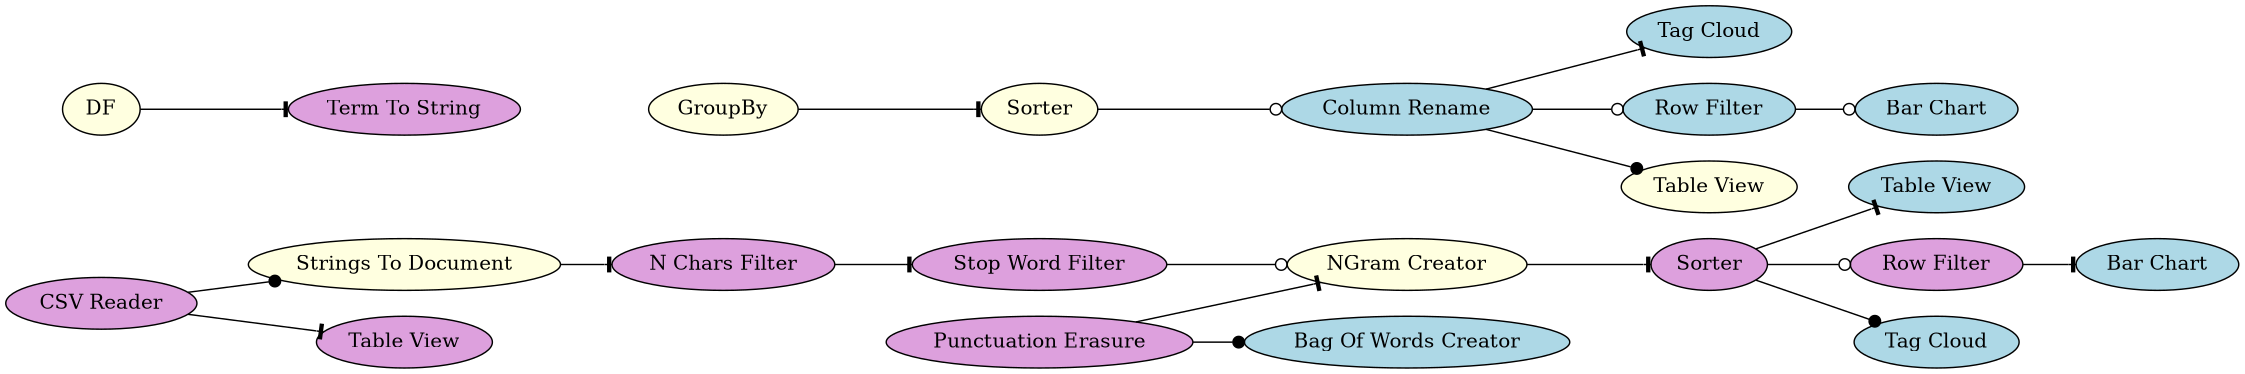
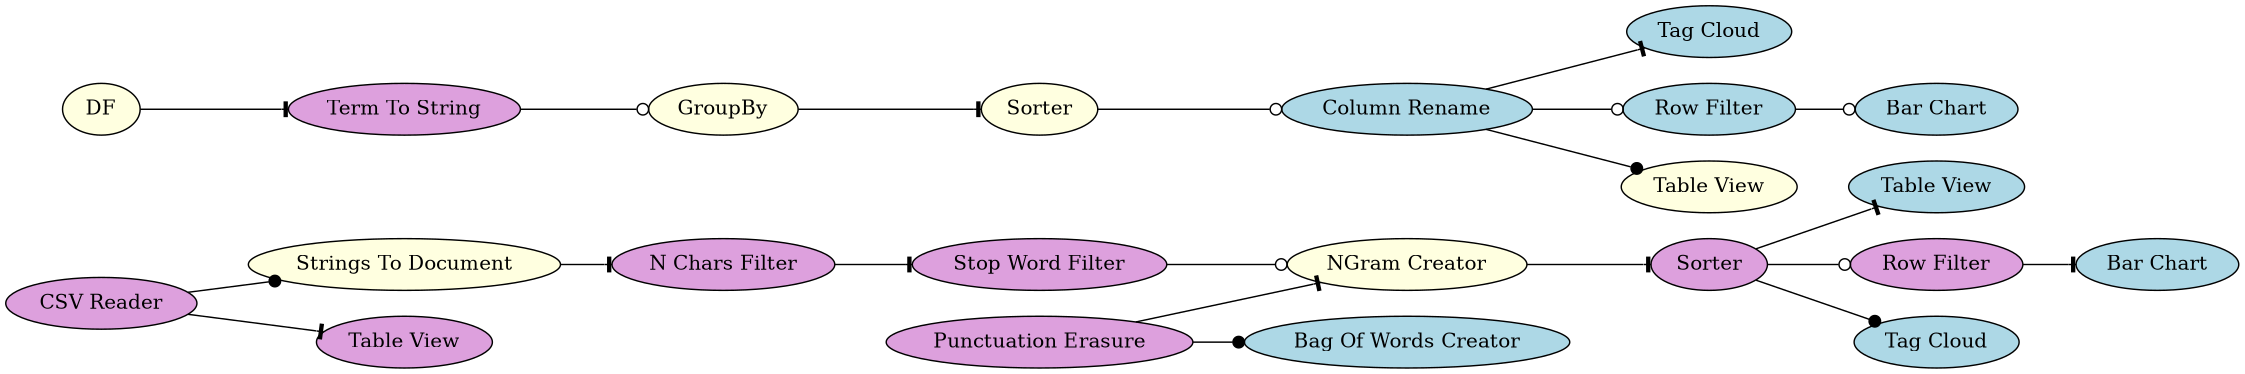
none -> (579, 109)
